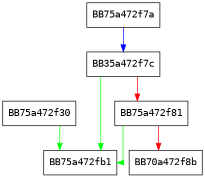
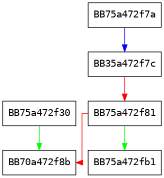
(101, 110) -> none
(60, 135) -> (39, 135)
